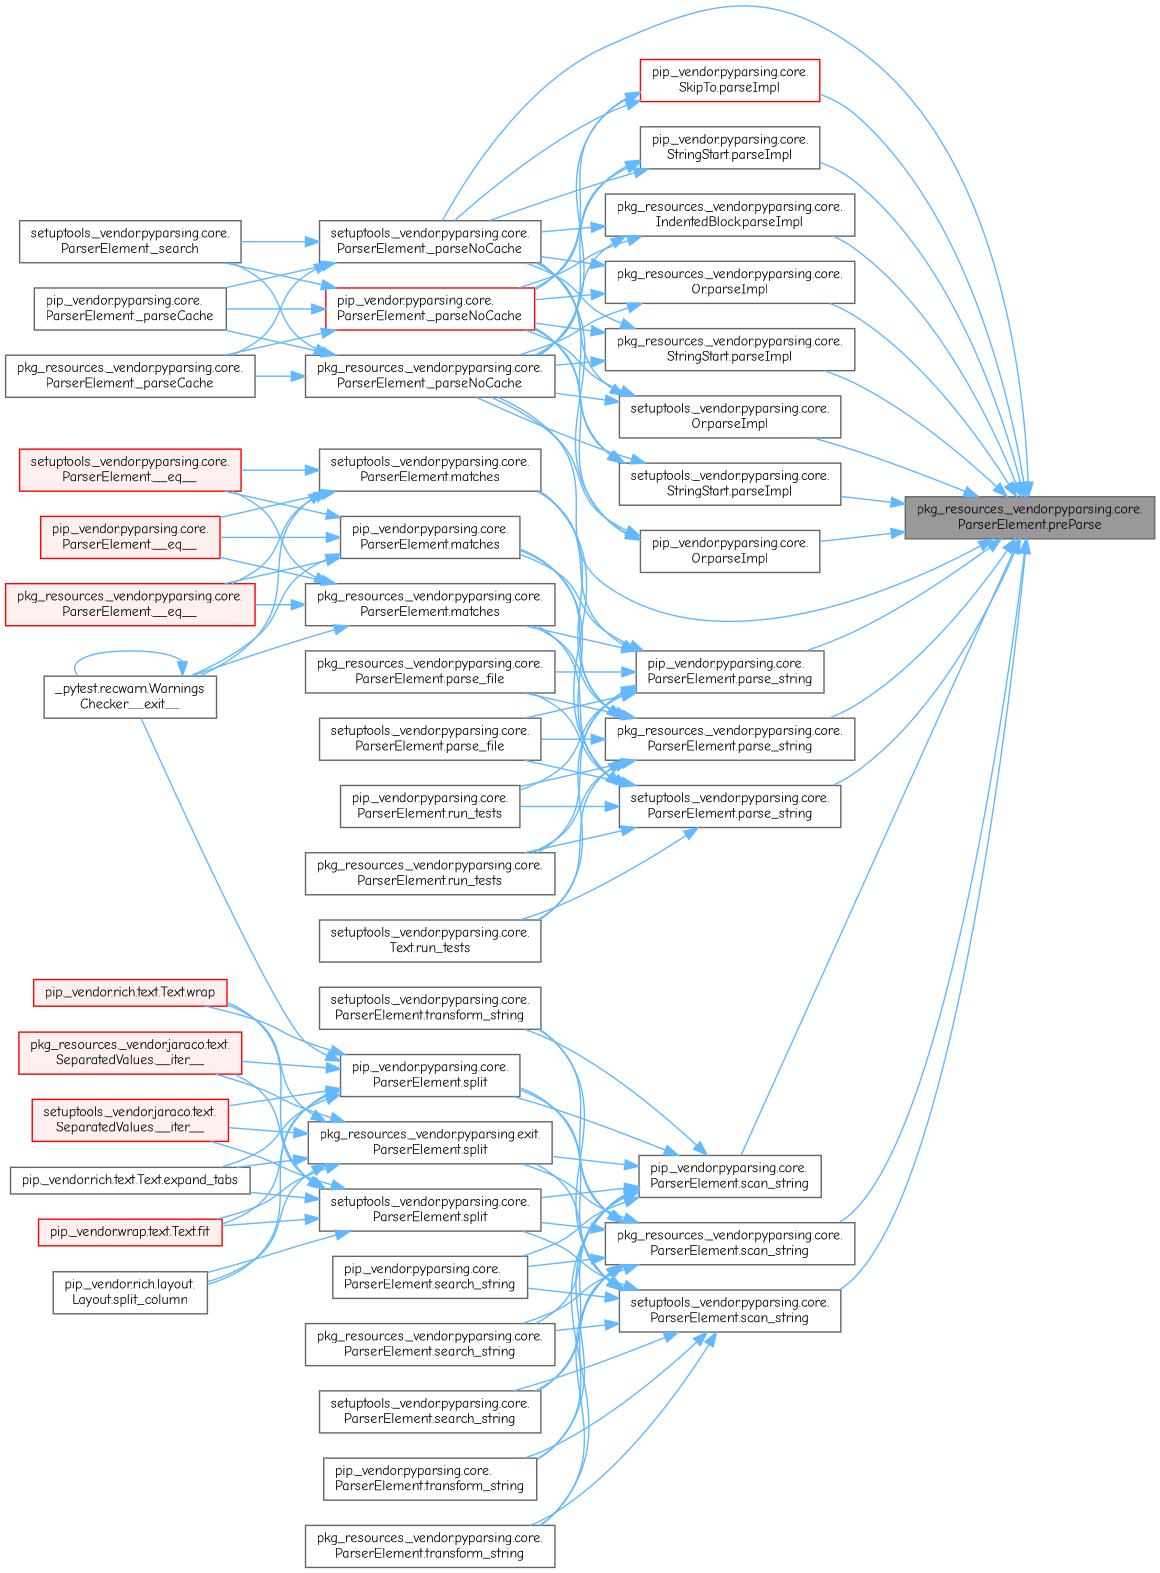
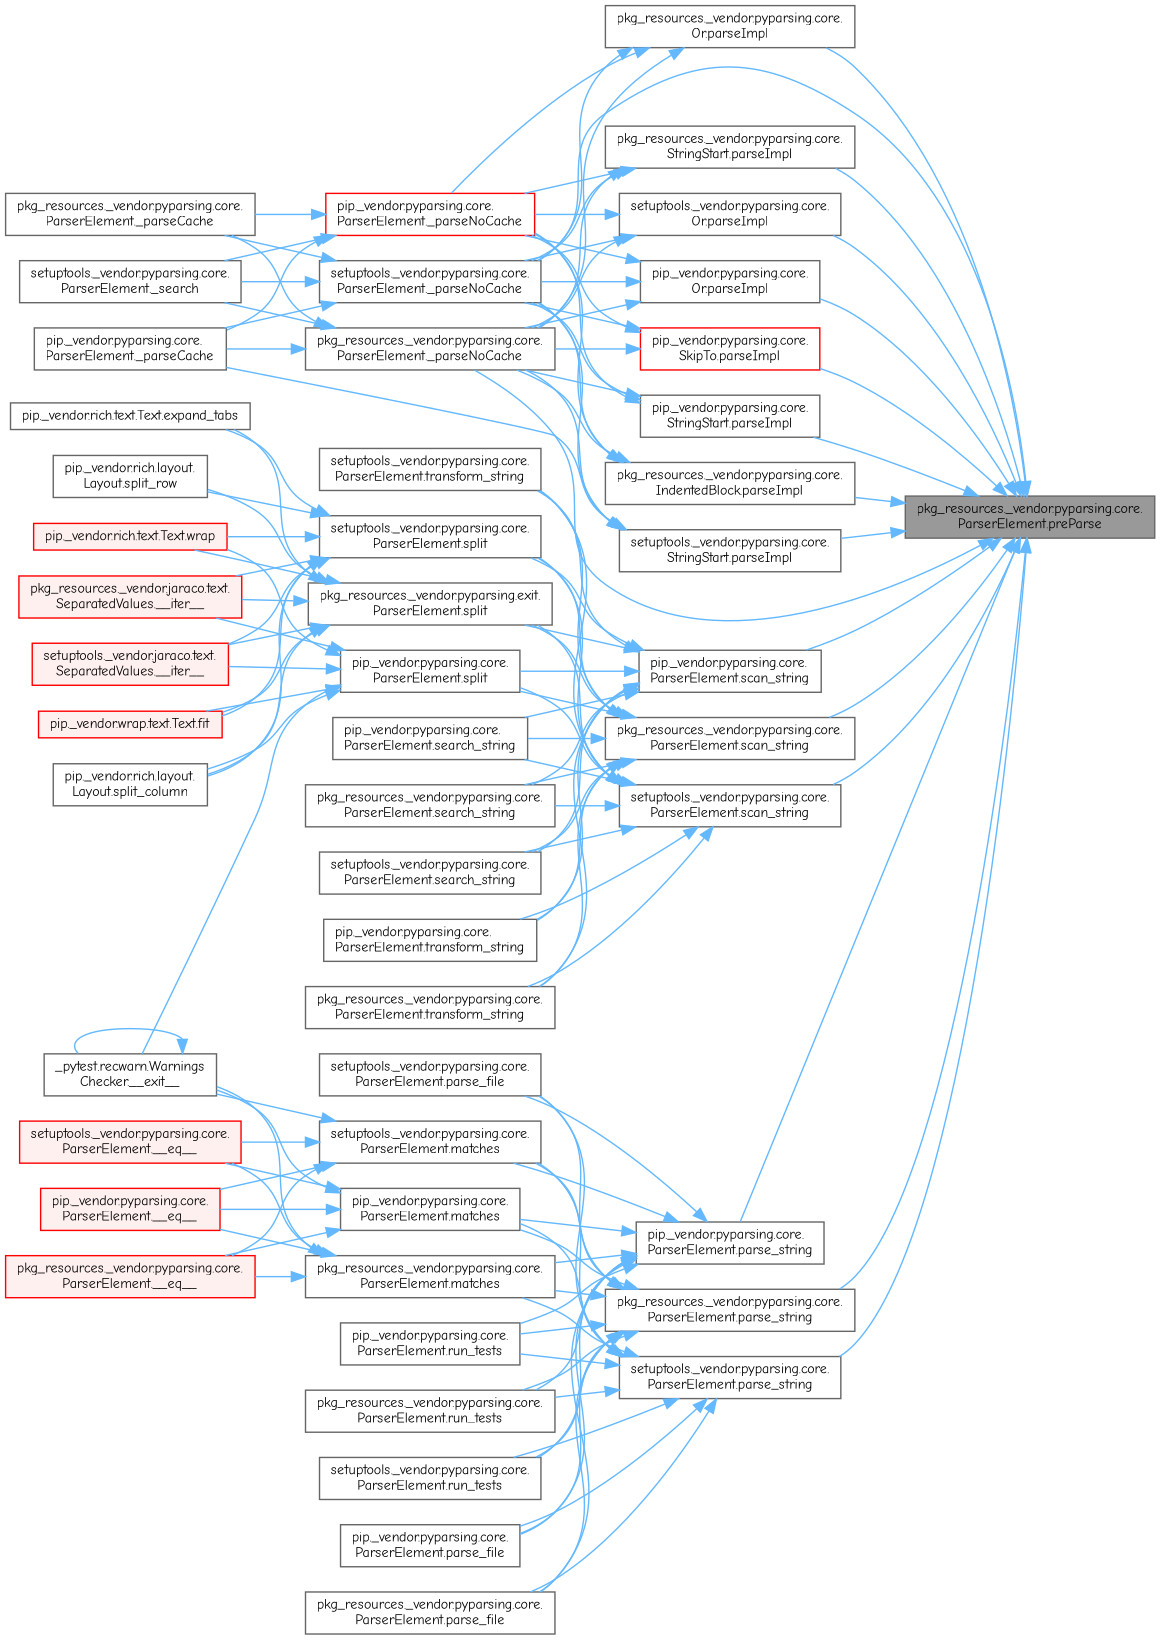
(579, 389) -> (444, 411)
none -> (130, 476)
(430, 941) -> (430, 1478)
(272, 1142) -> none
none -> (430, 1546)
